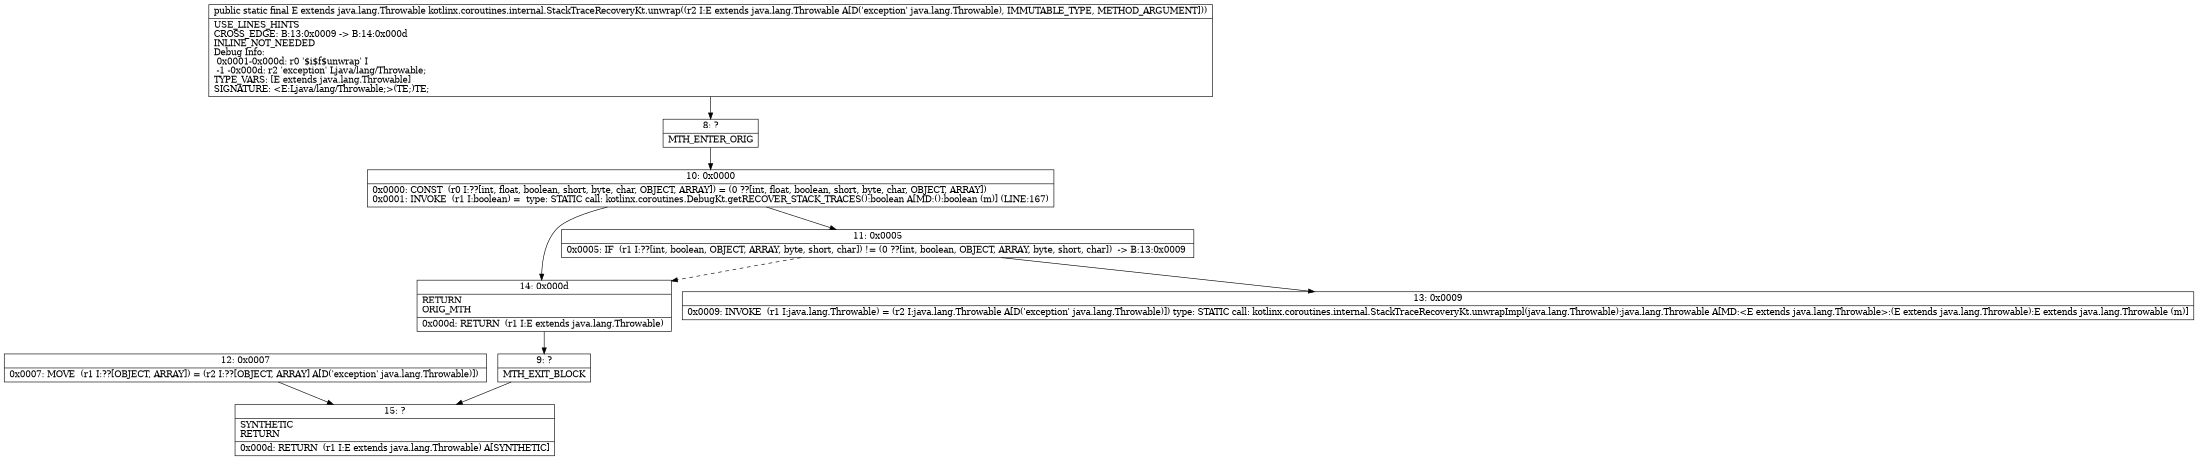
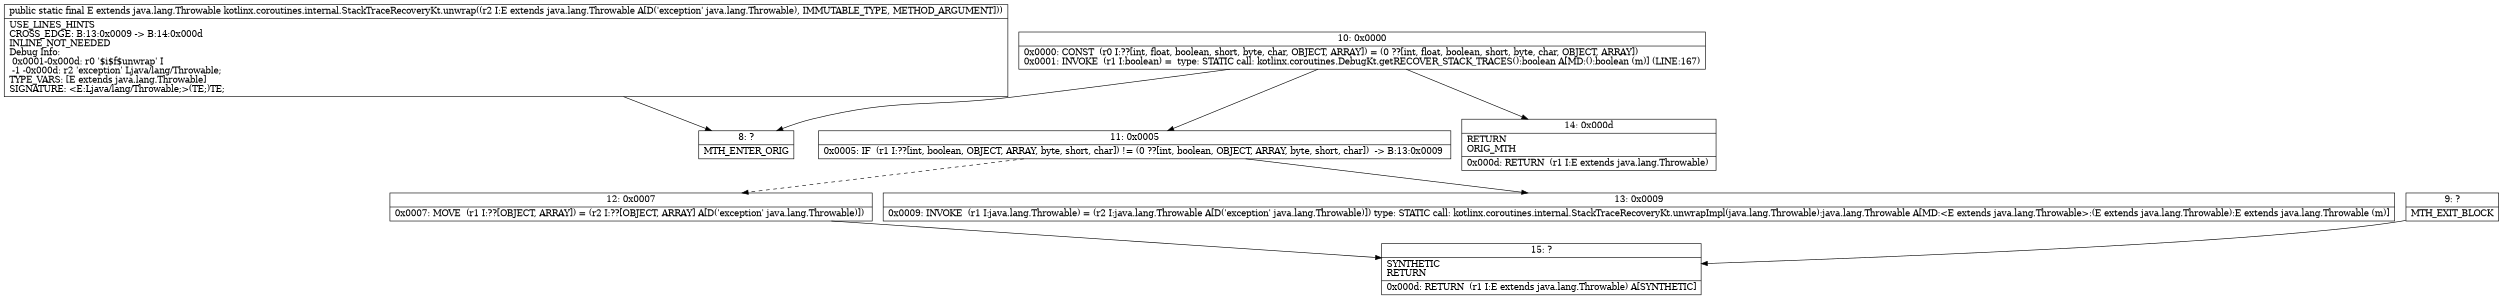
(711, 156) -> (1006, 98)
(739, 269) -> (886, 176)
(544, 340) -> none
